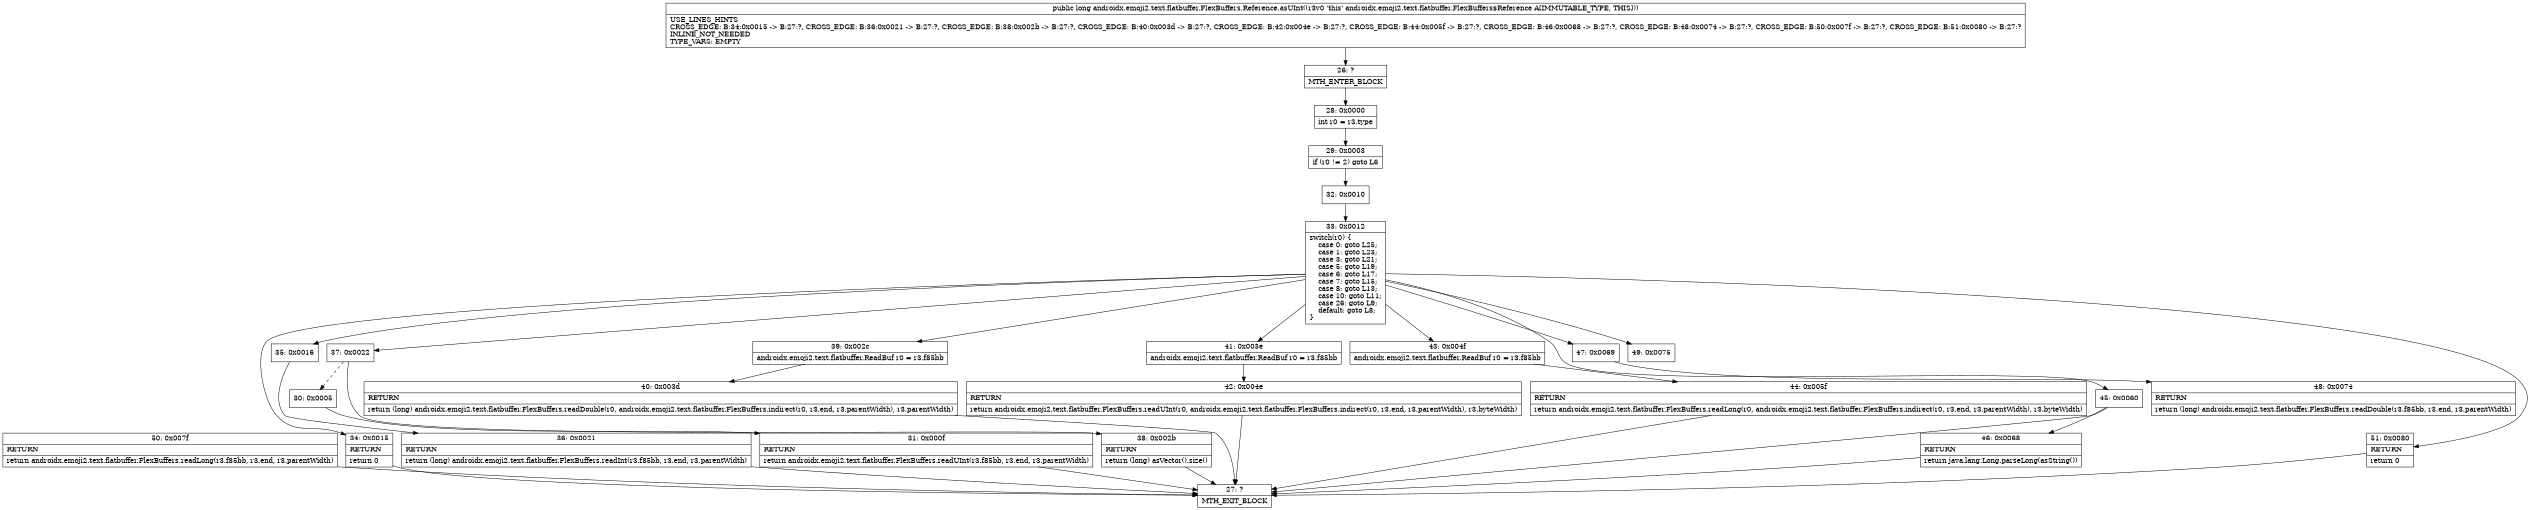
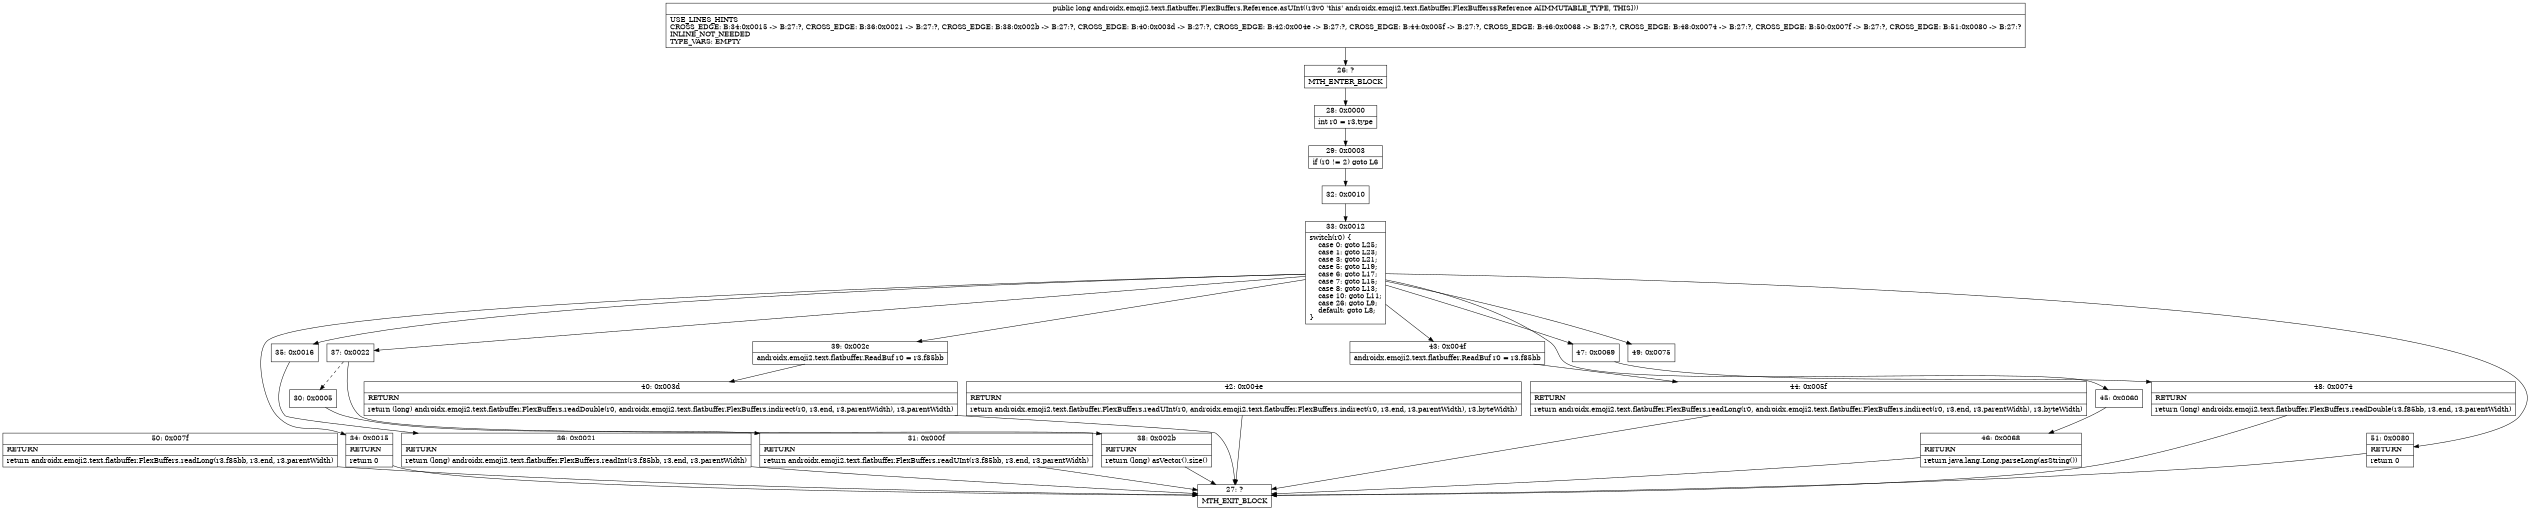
(1244, 353) -> none
(1693, 454) -> (2039, 472)
